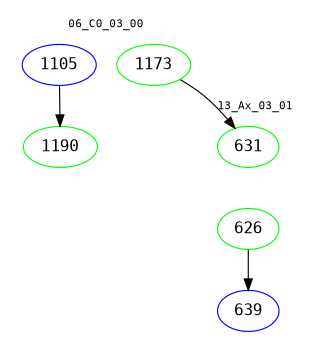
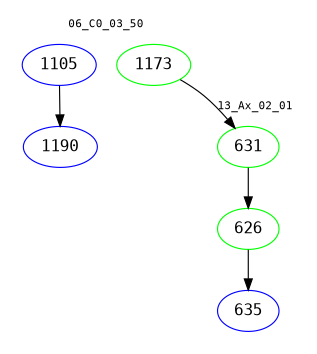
(106, 24) -> (106, 24)
(256, 106) -> (256, 106)
(60, 147) -> (60, 147)
none -> (248, 182)
(248, 311) -> (248, 311)
